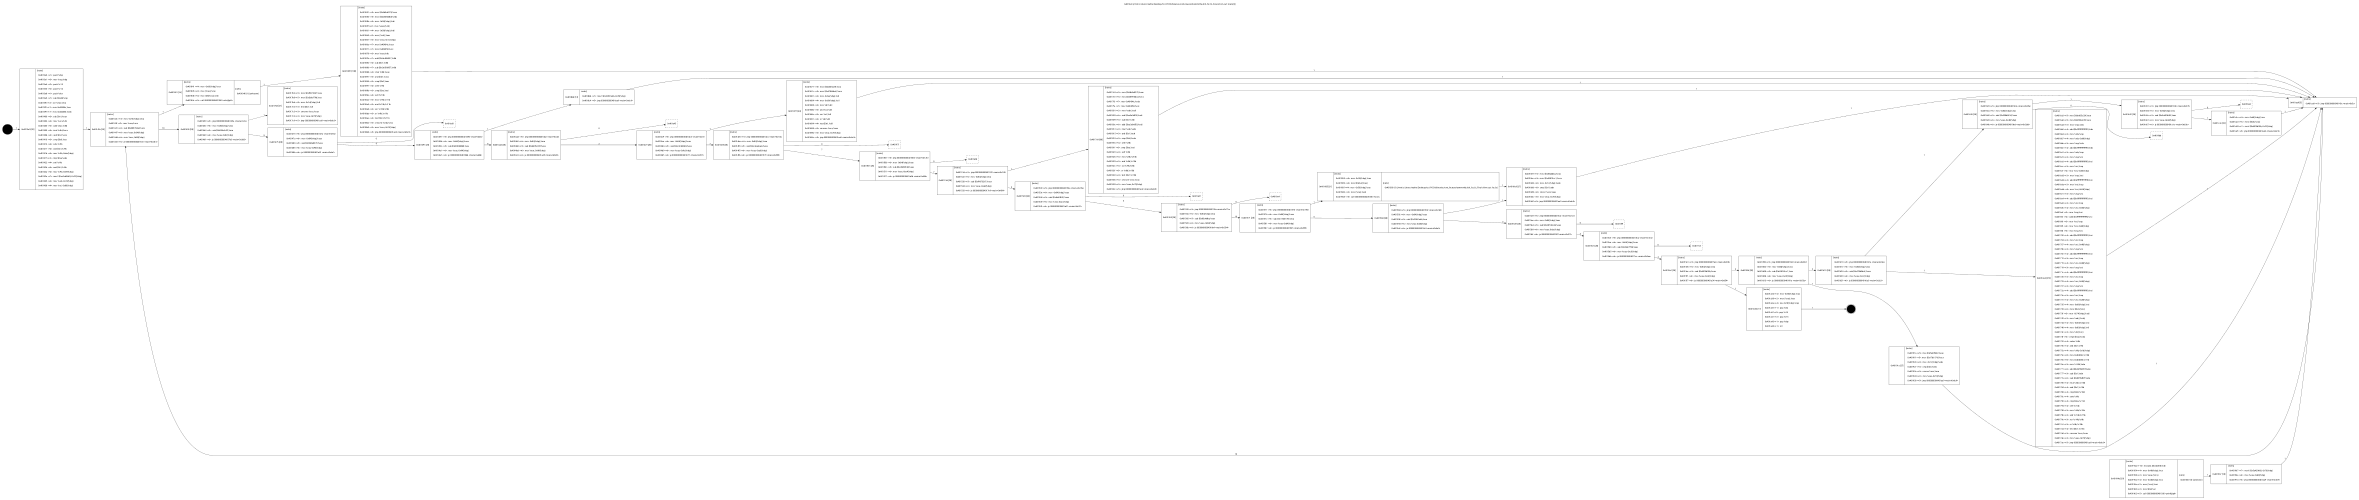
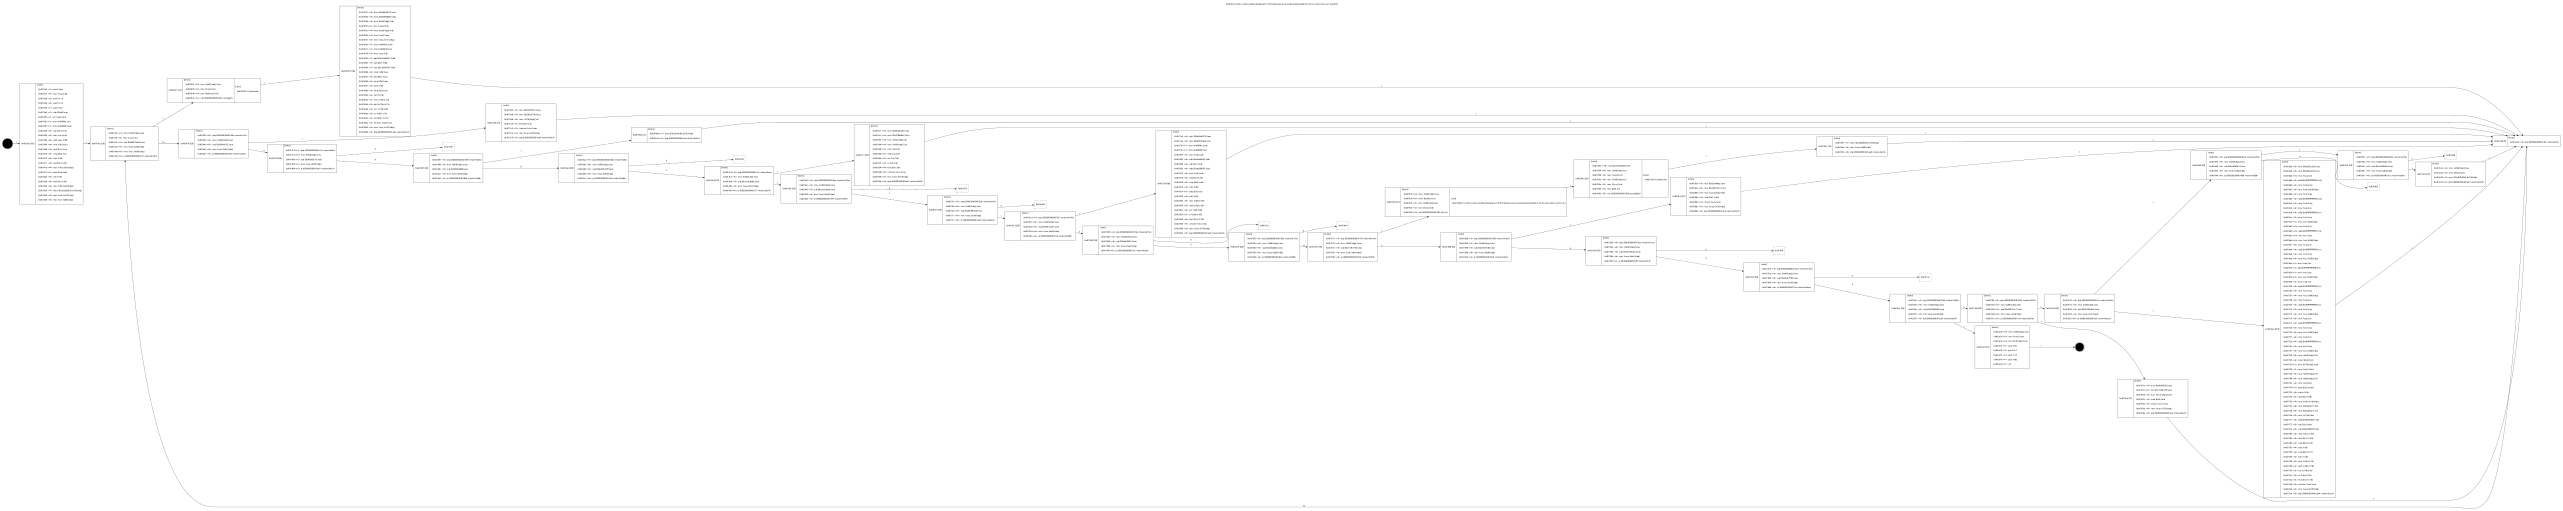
none -> (1539, 115)
(1502, 187) -> (1569, 187)
